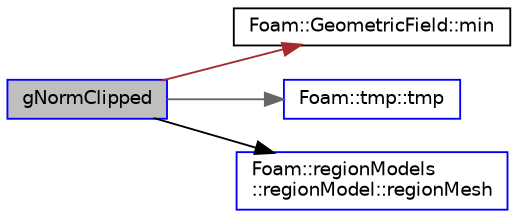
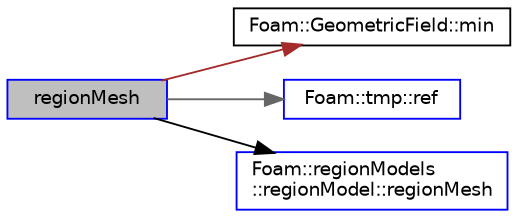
(87, 99) -> (87, 99)
(372, 99) -> (372, 99)
